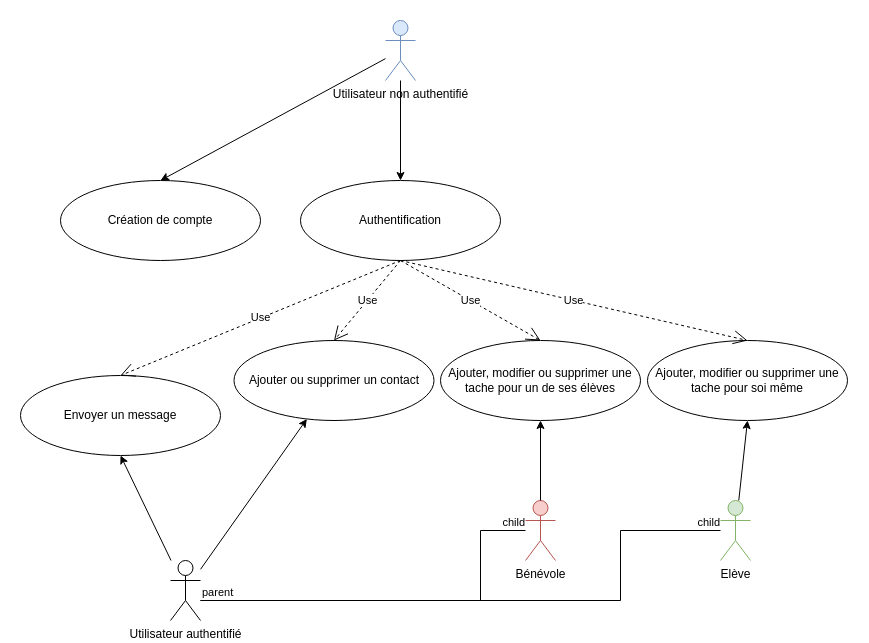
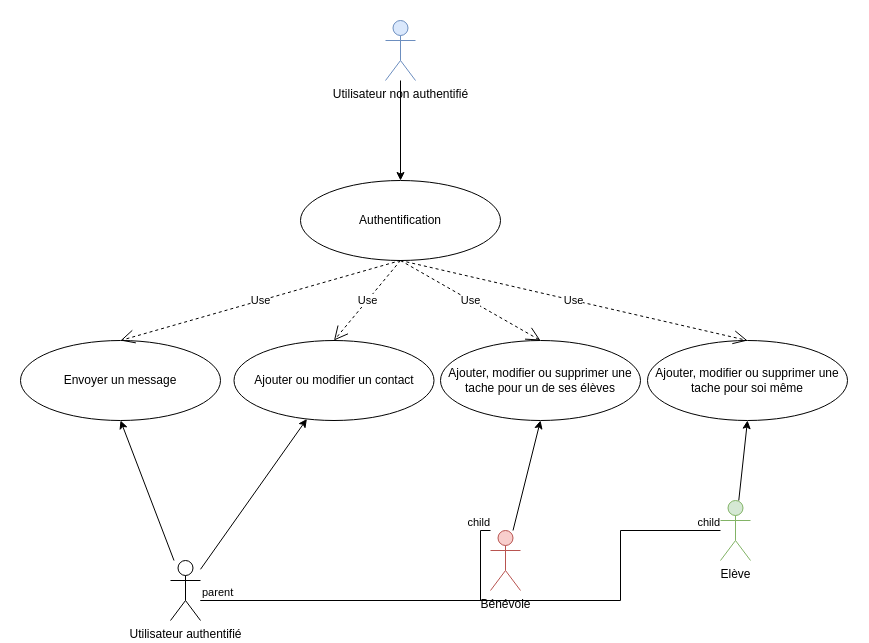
(276, 118) -> none
(161, 221) -> none
(335, 381) -> (335, 381)
(121, 416) -> (121, 381)
(541, 531) -> (506, 561)
